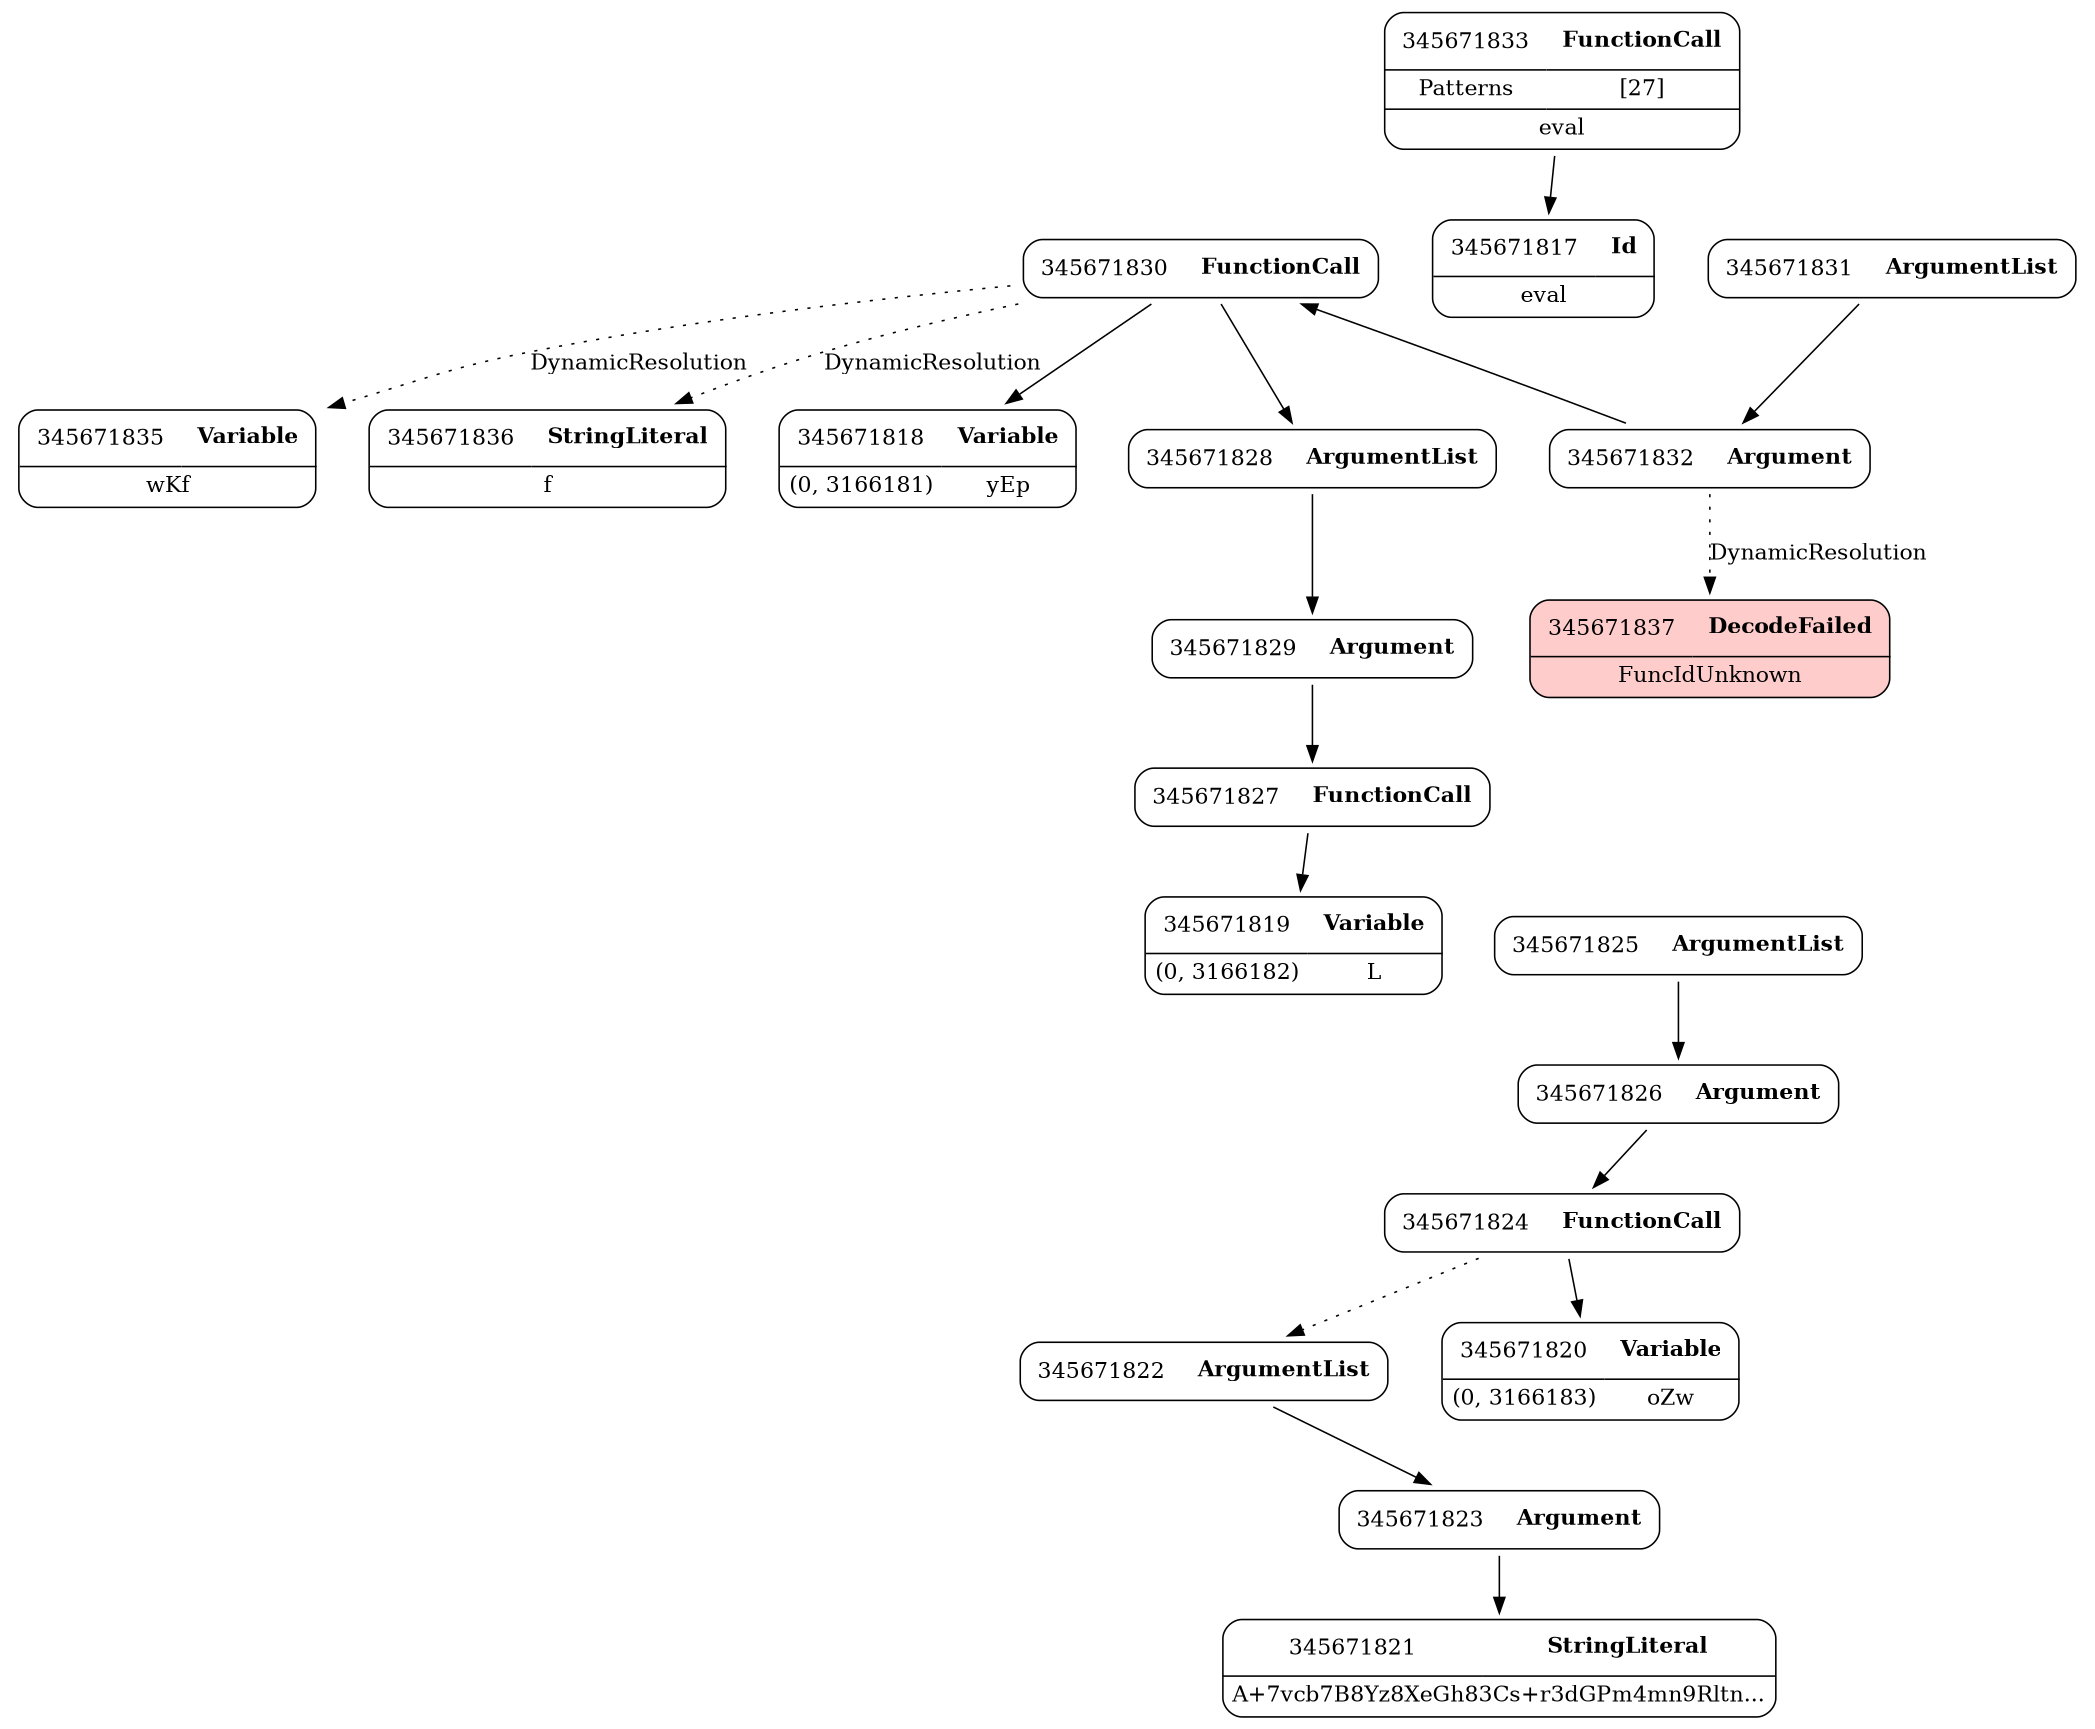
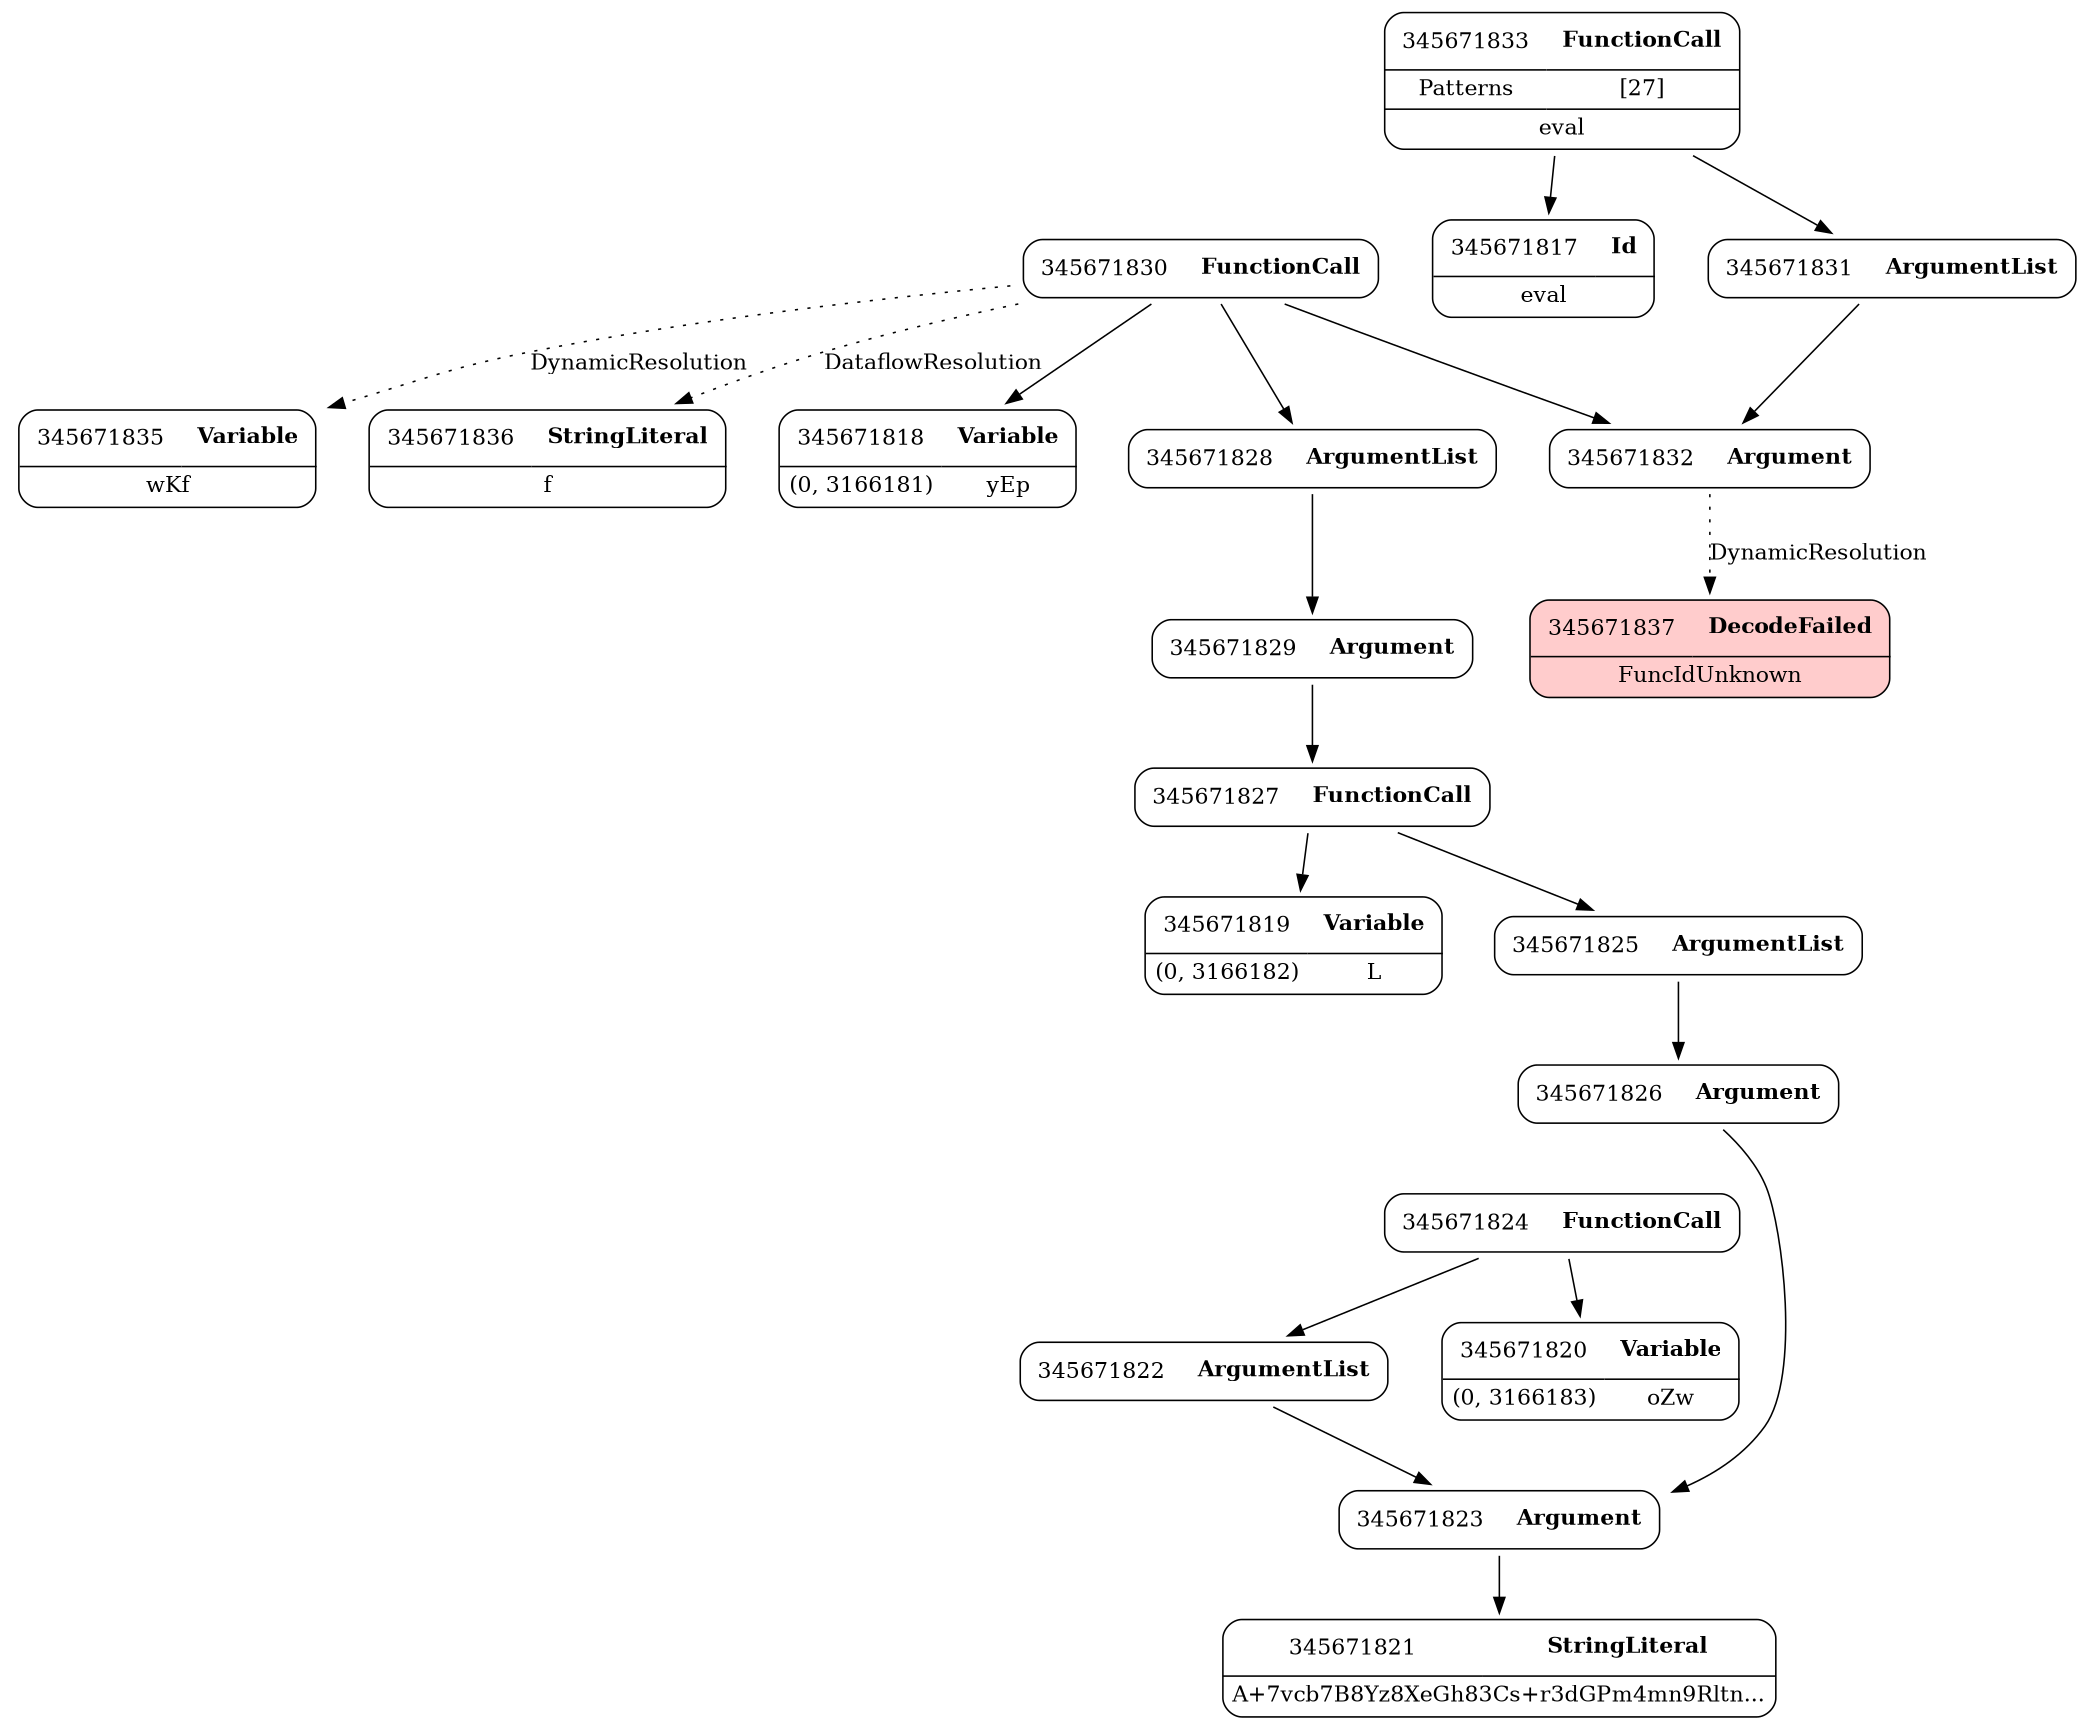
none -> (1755, 190)
(933, 364) -> (933, 364)
(1471, 366) -> (1439, 362)
none -> (1488, 868)
(1626, 1153) -> (1785, 1321)
(1391, 1294) -> (1391, 1294)
